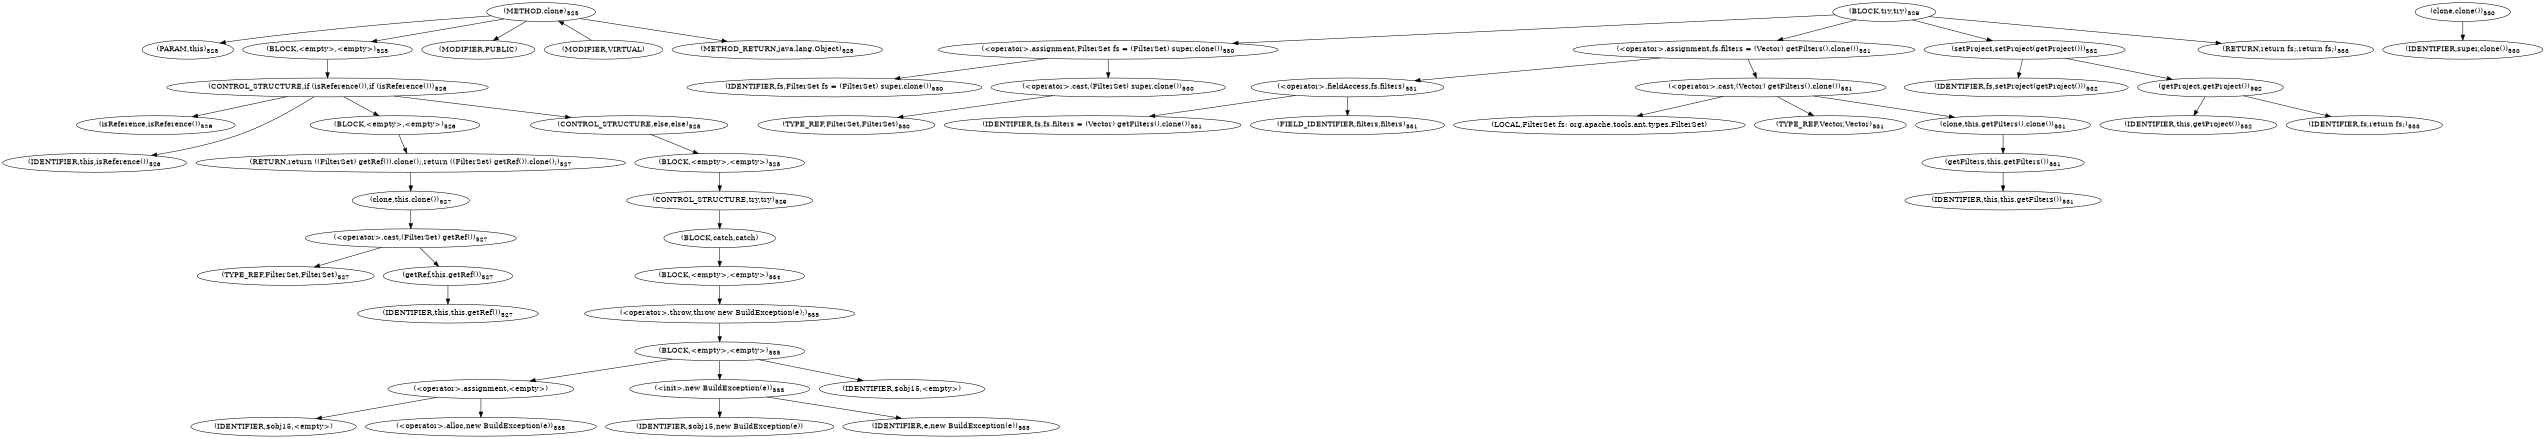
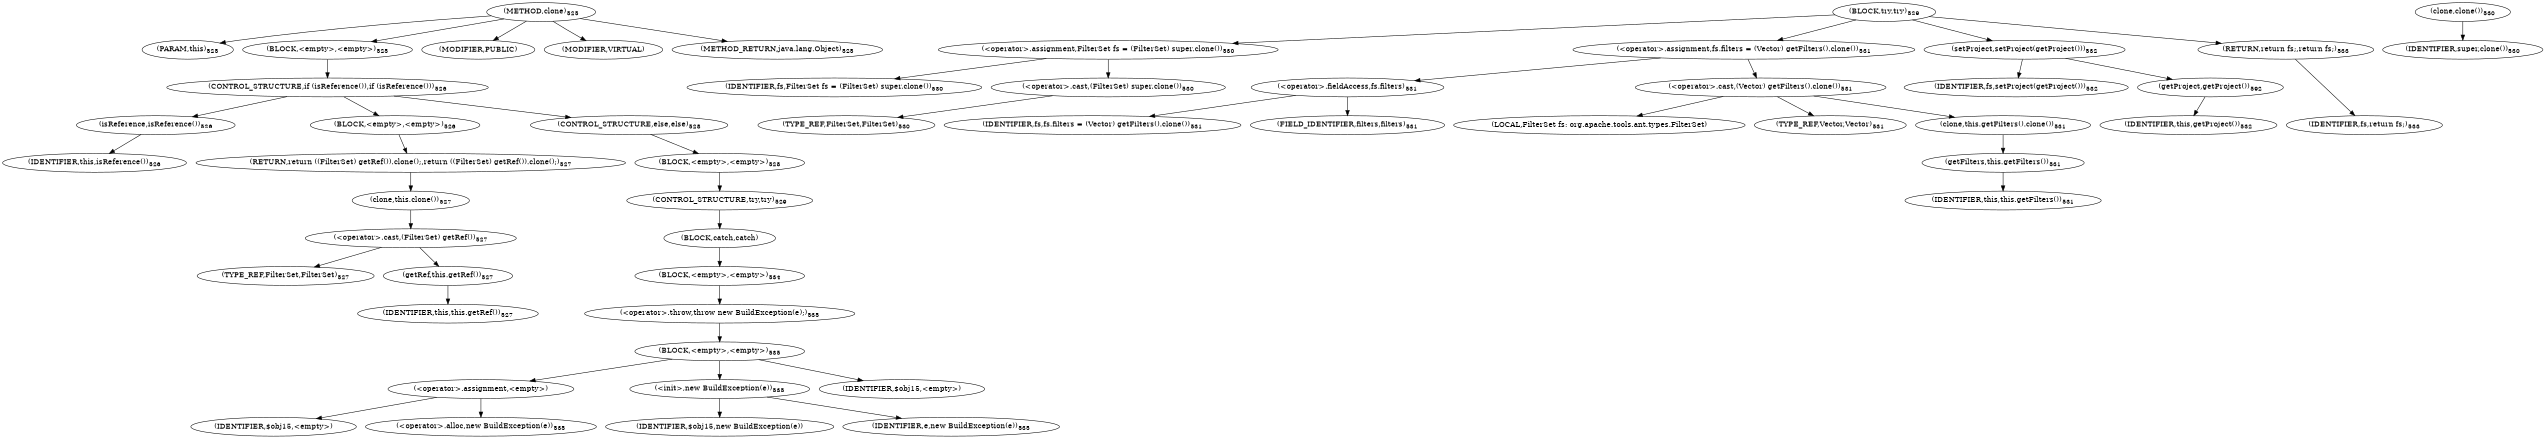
(578, 32) -> (567, 30)
(2285, 106) -> (2323, 86)
(239, 135) -> (128, 143)
